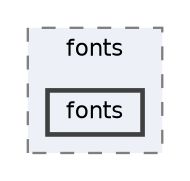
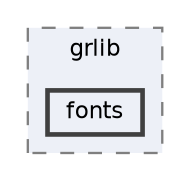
(95, 50) -> (95, 50)
